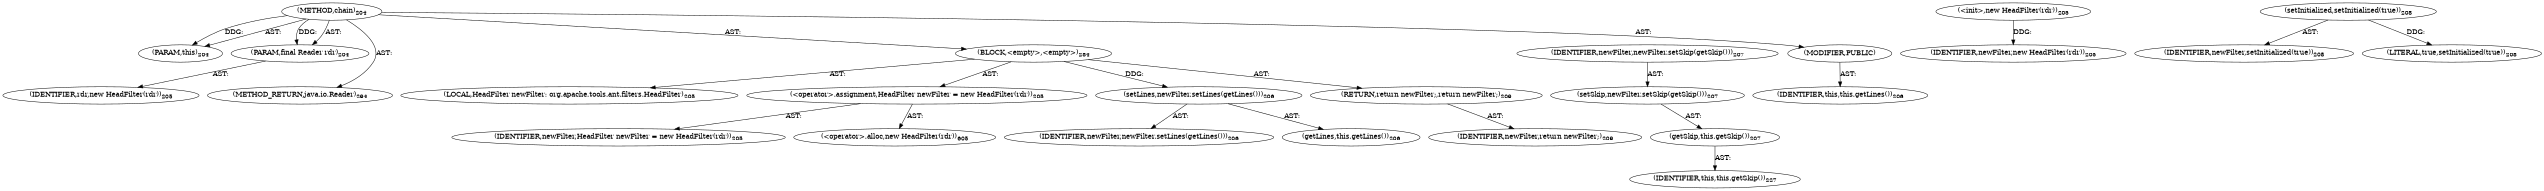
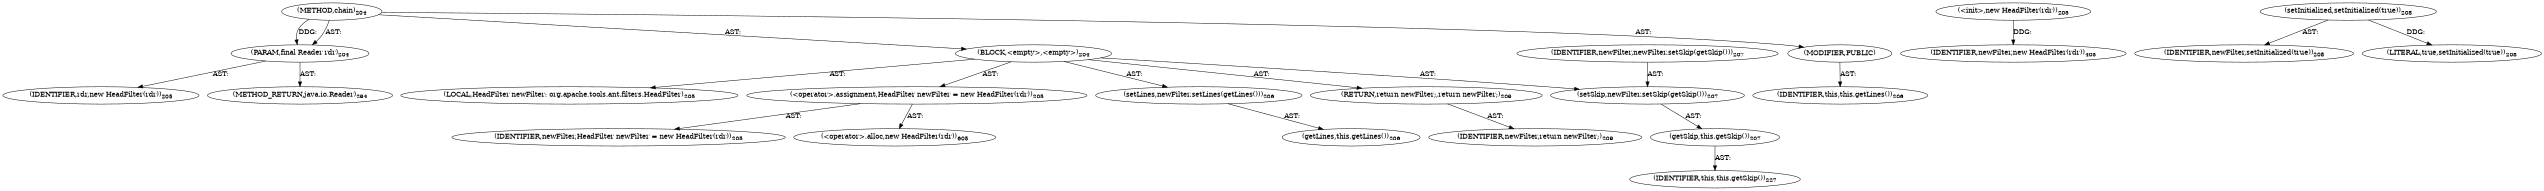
(180, 53) -> none
(1084, 53) -> (1084, 53)
(2091, 53) -> (2091, 53)
(376, 55) -> (300, 72)
none -> (1338, 73)
(1136, 74) -> (1136, 74)
(1139, 137) -> none
